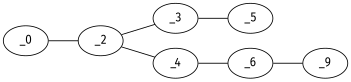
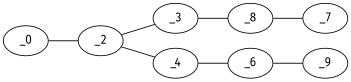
(250, 18) -> (250, 18)
none -> (325, 18)
